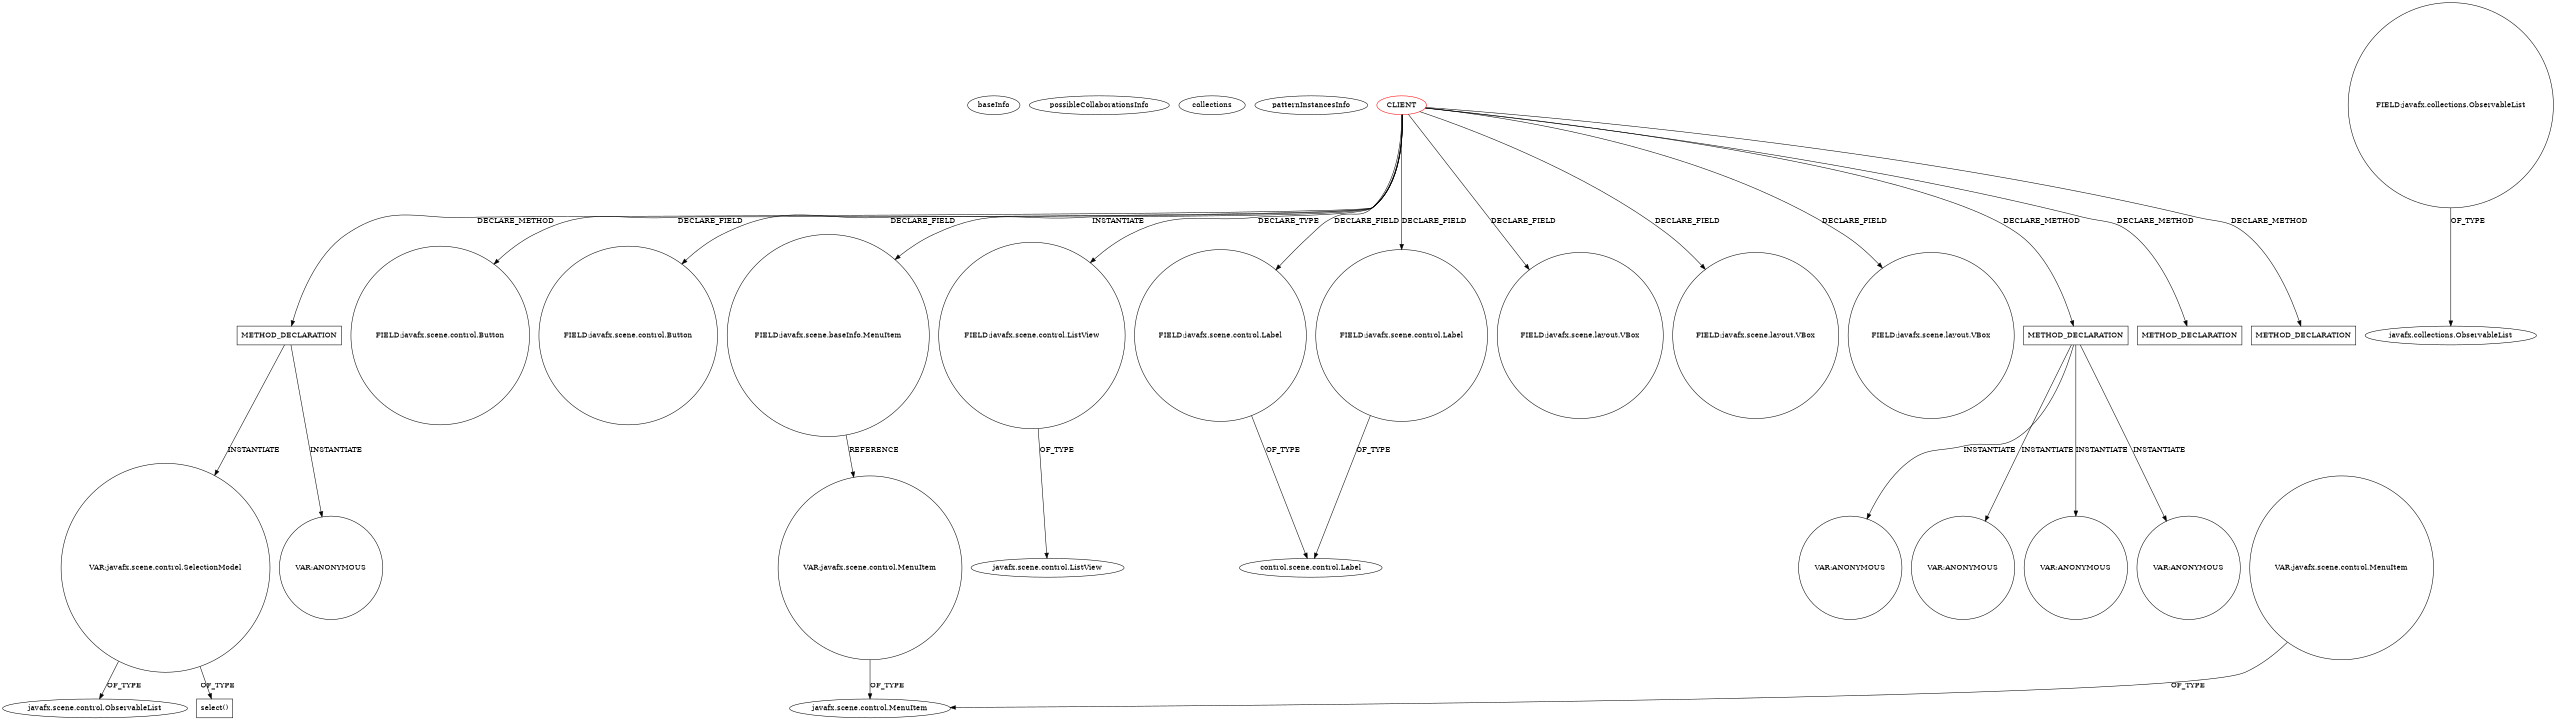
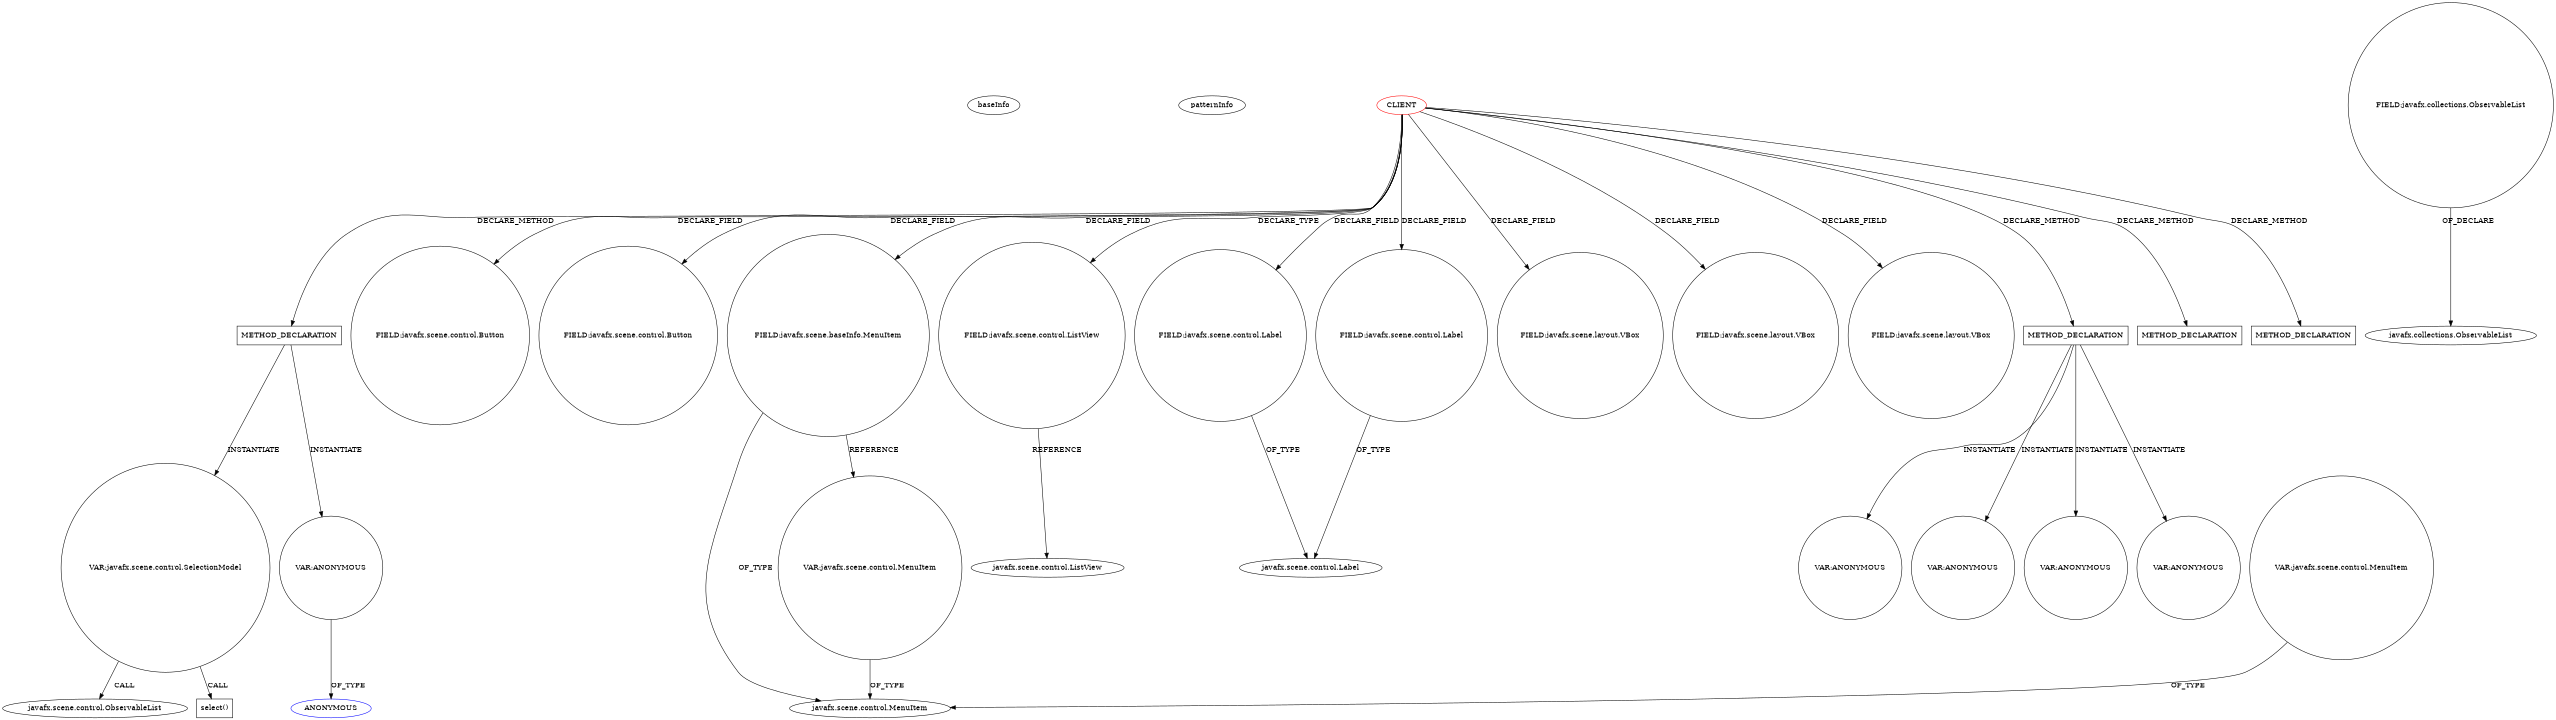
(1099, 105) -> none
(1212, 105) -> (1212, 105)
(1311, 105) -> none
(1118, 221) -> (1118, 221)
(2468, 221) -> (2468, 221)
(1057, 450) -> (1057, 450)
(1311, 568) -> (1311, 568)
none -> (706, 583)
(125, 686) -> (125, 686)
(218, 686) -> (218, 686)
none -> (331, 708)
